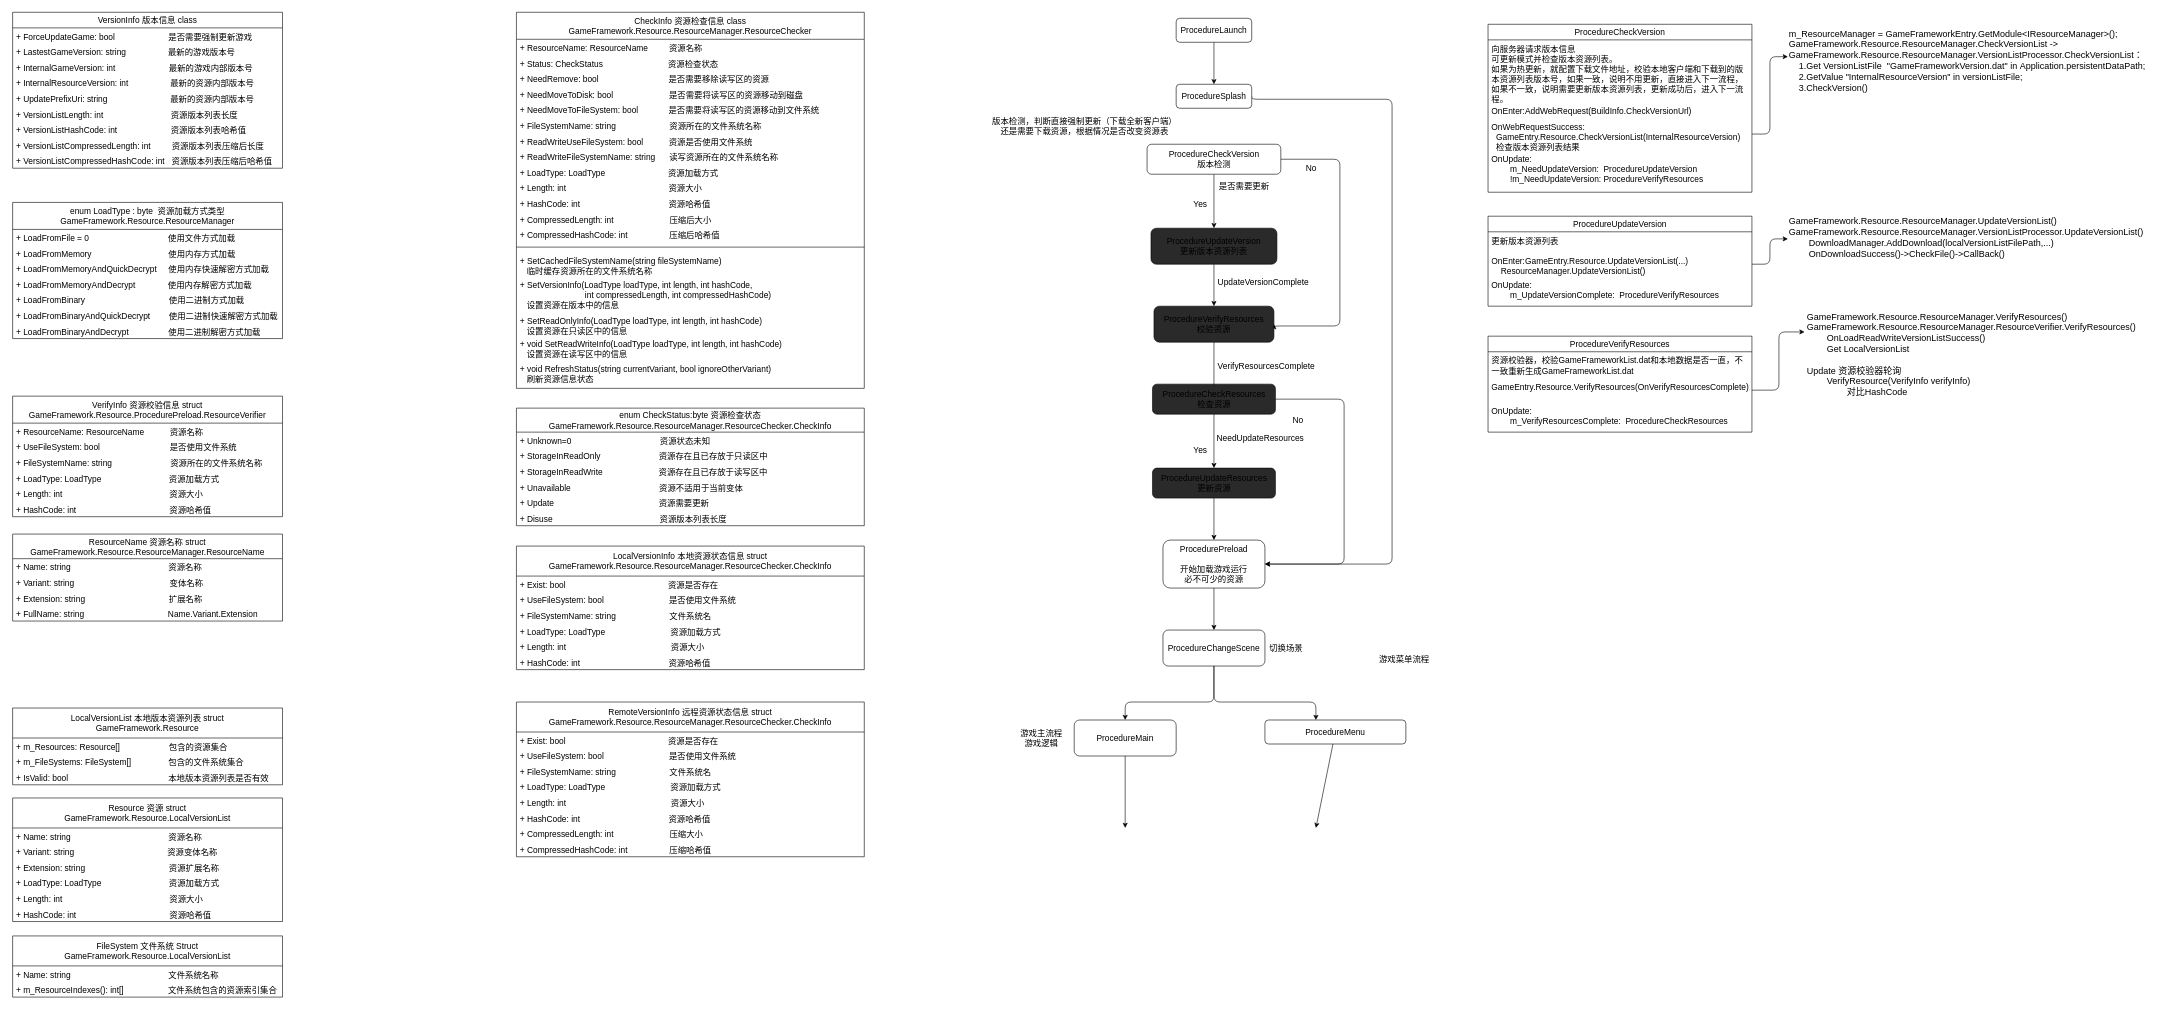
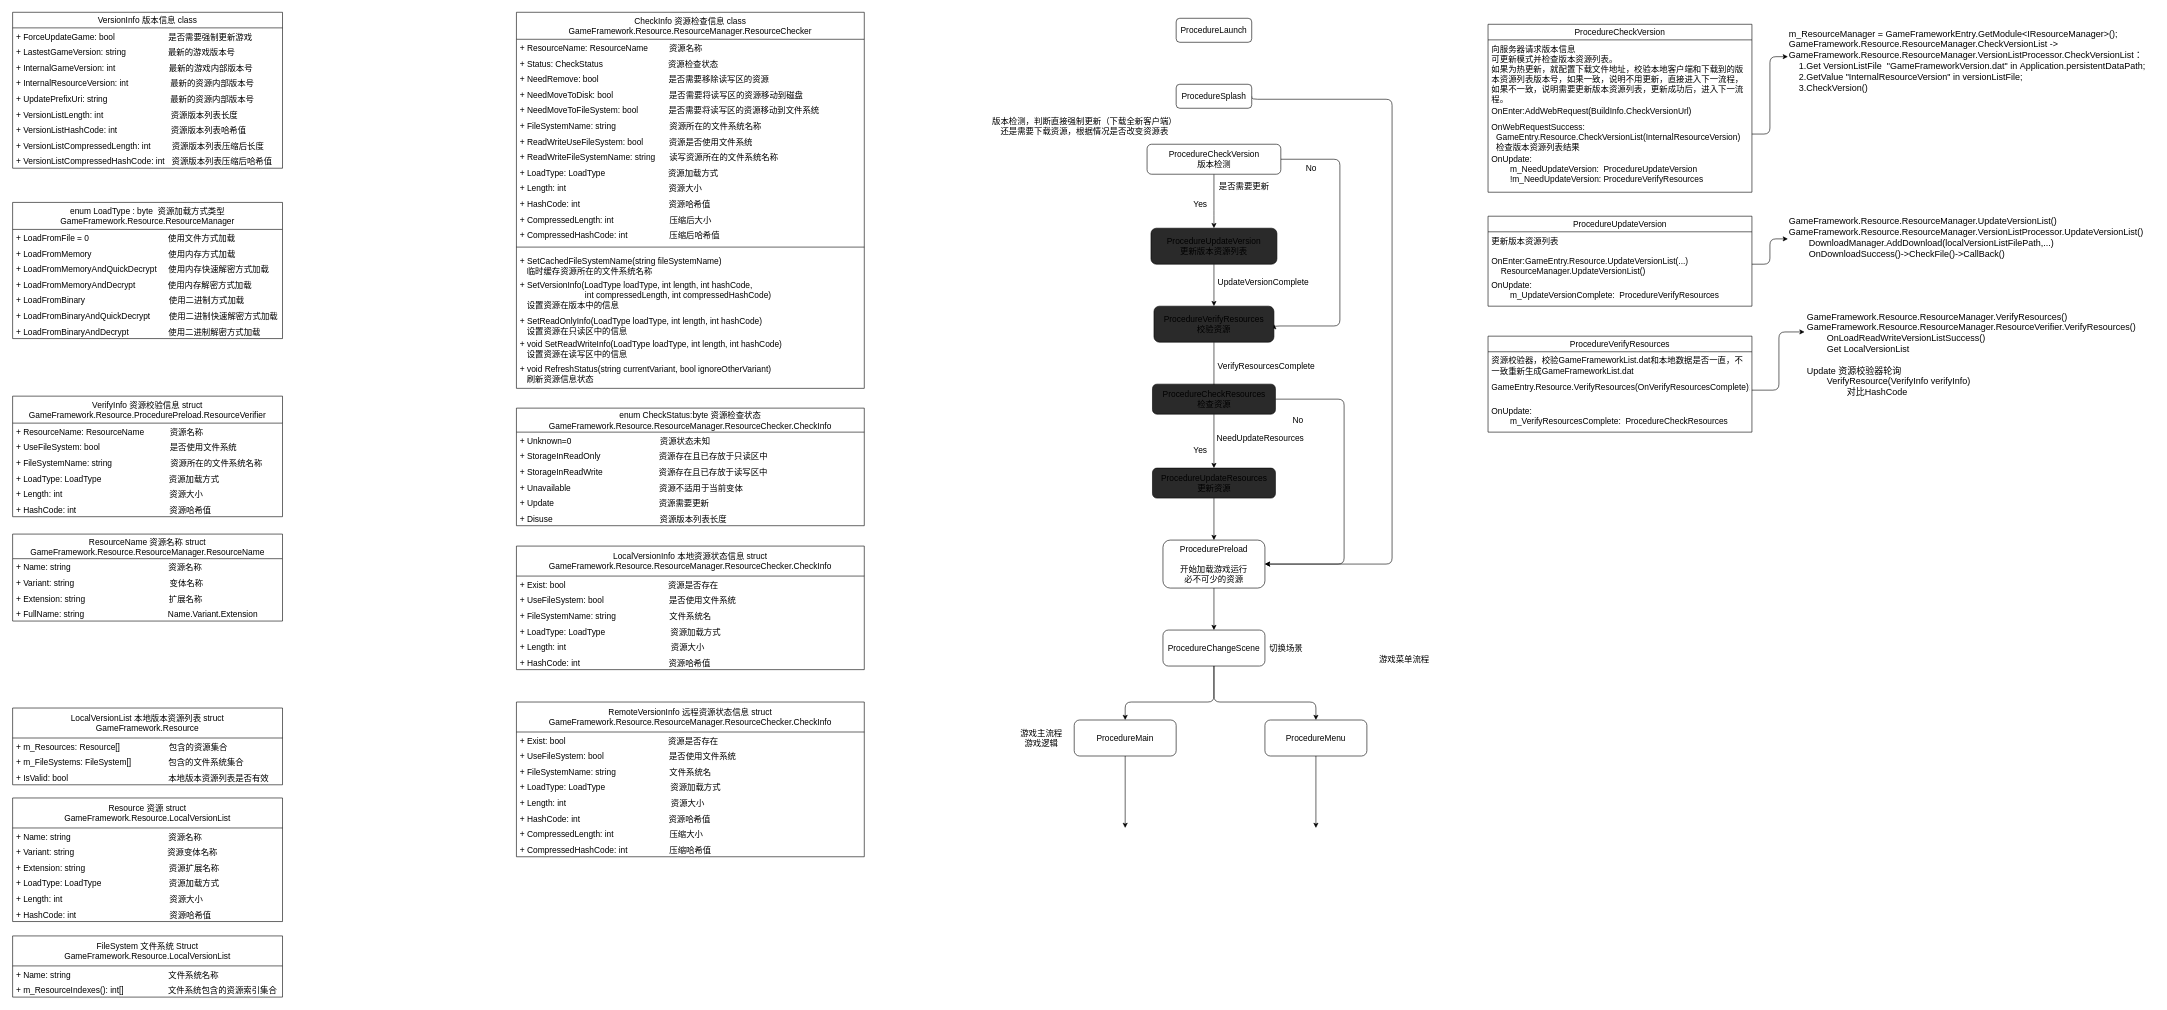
(1214, 78) -> none
(1336, 732) -> (1316, 738)
